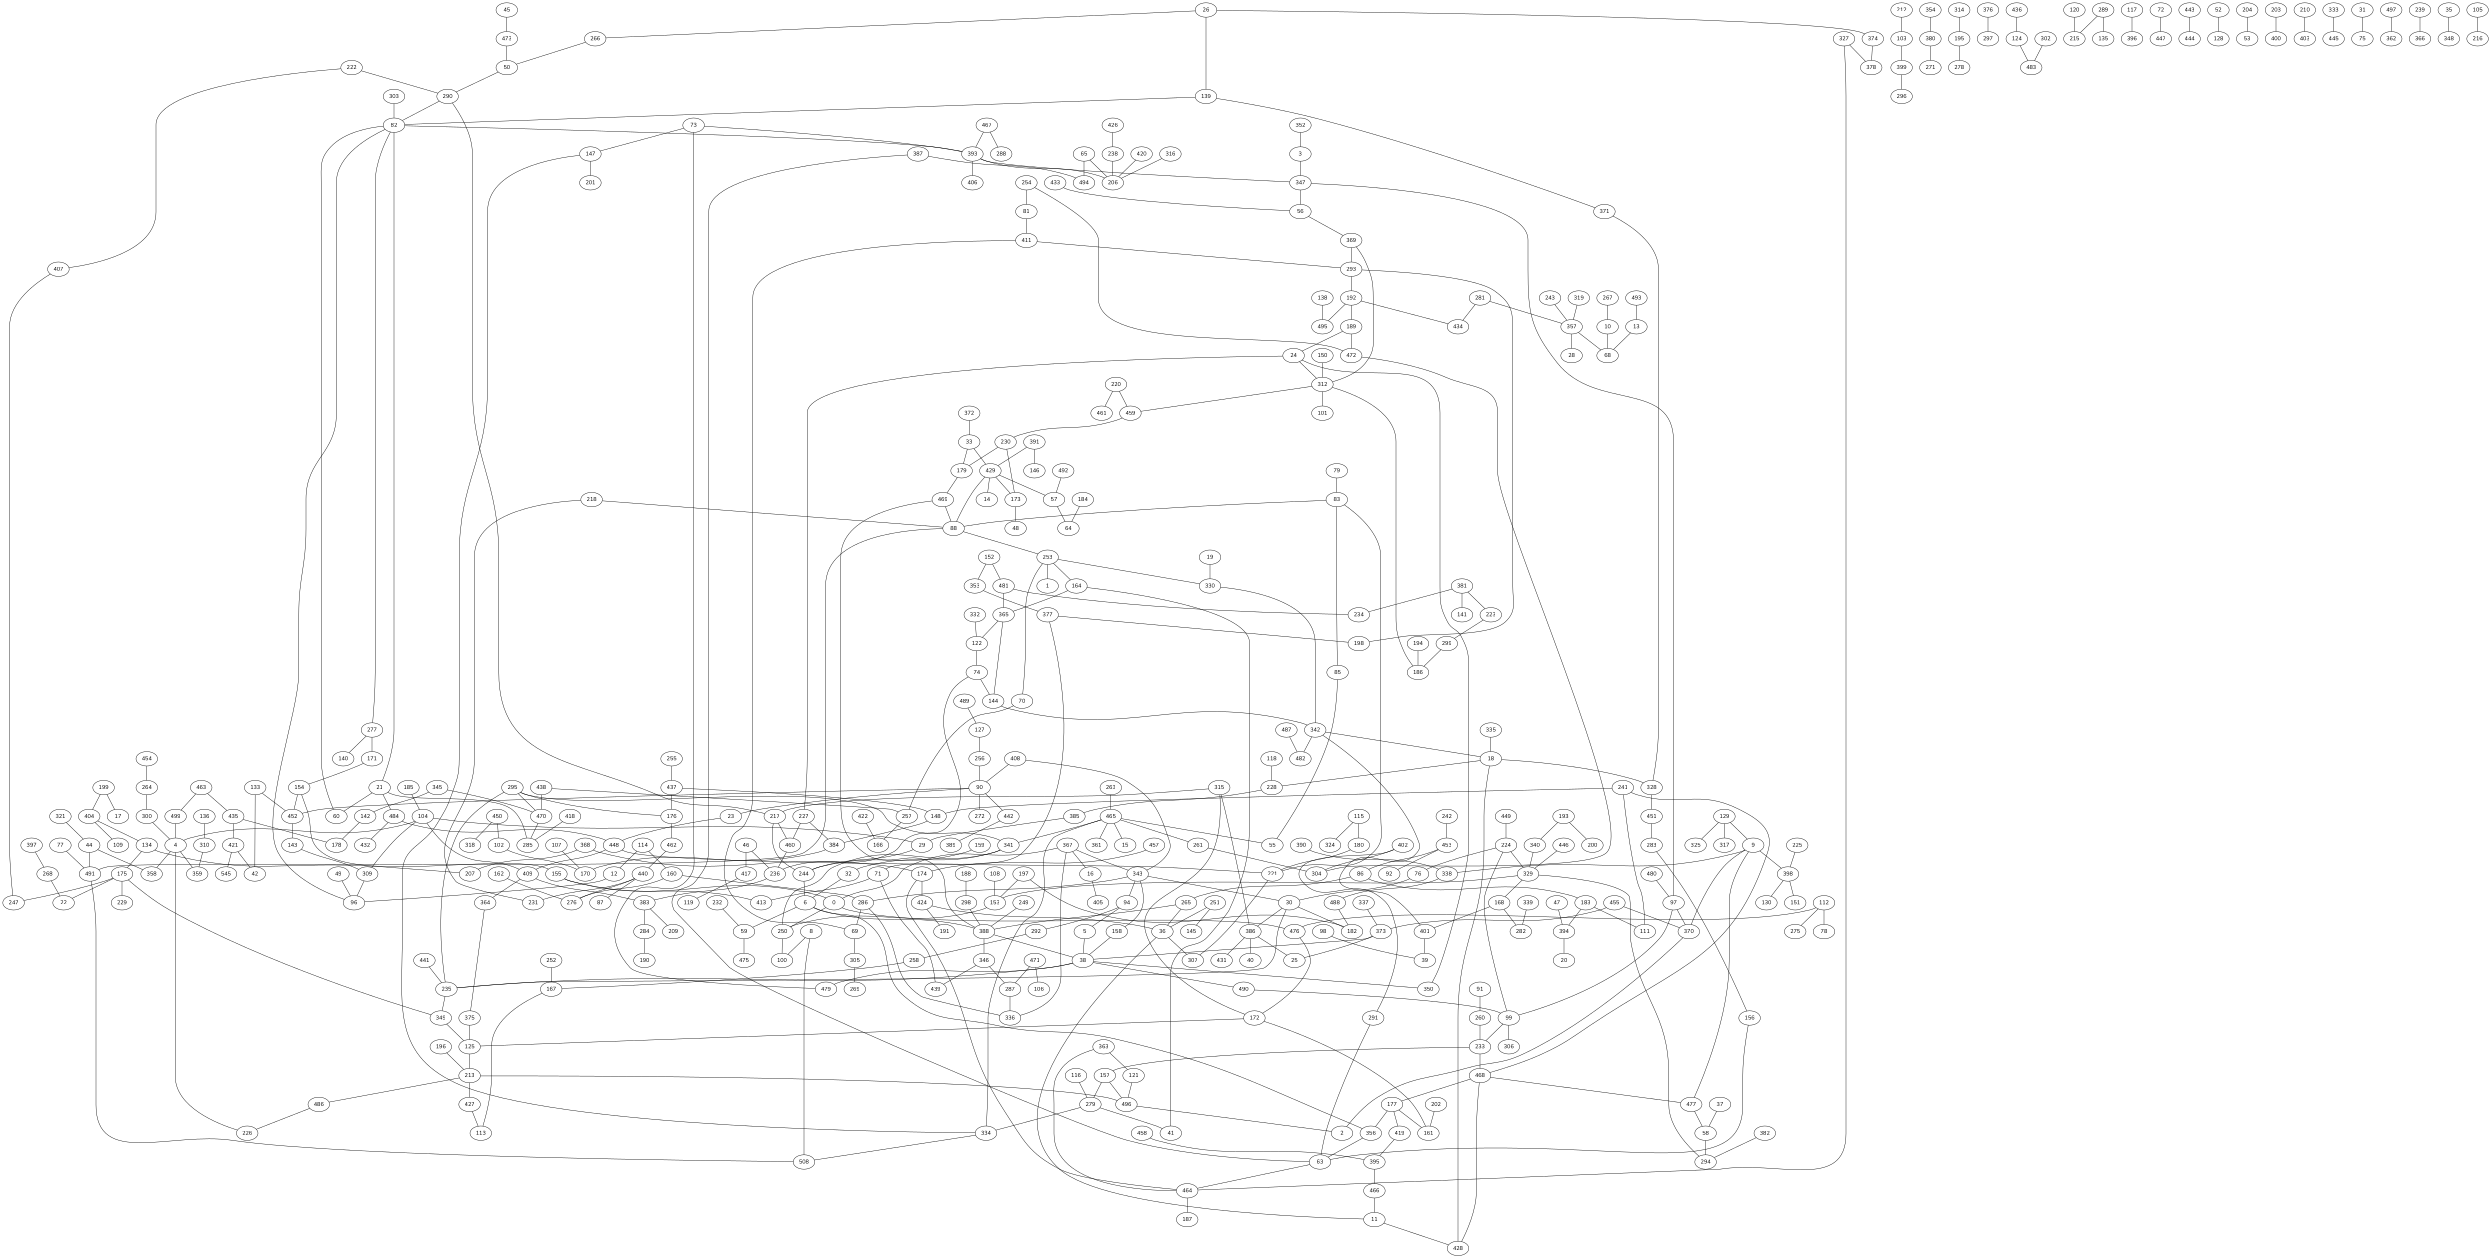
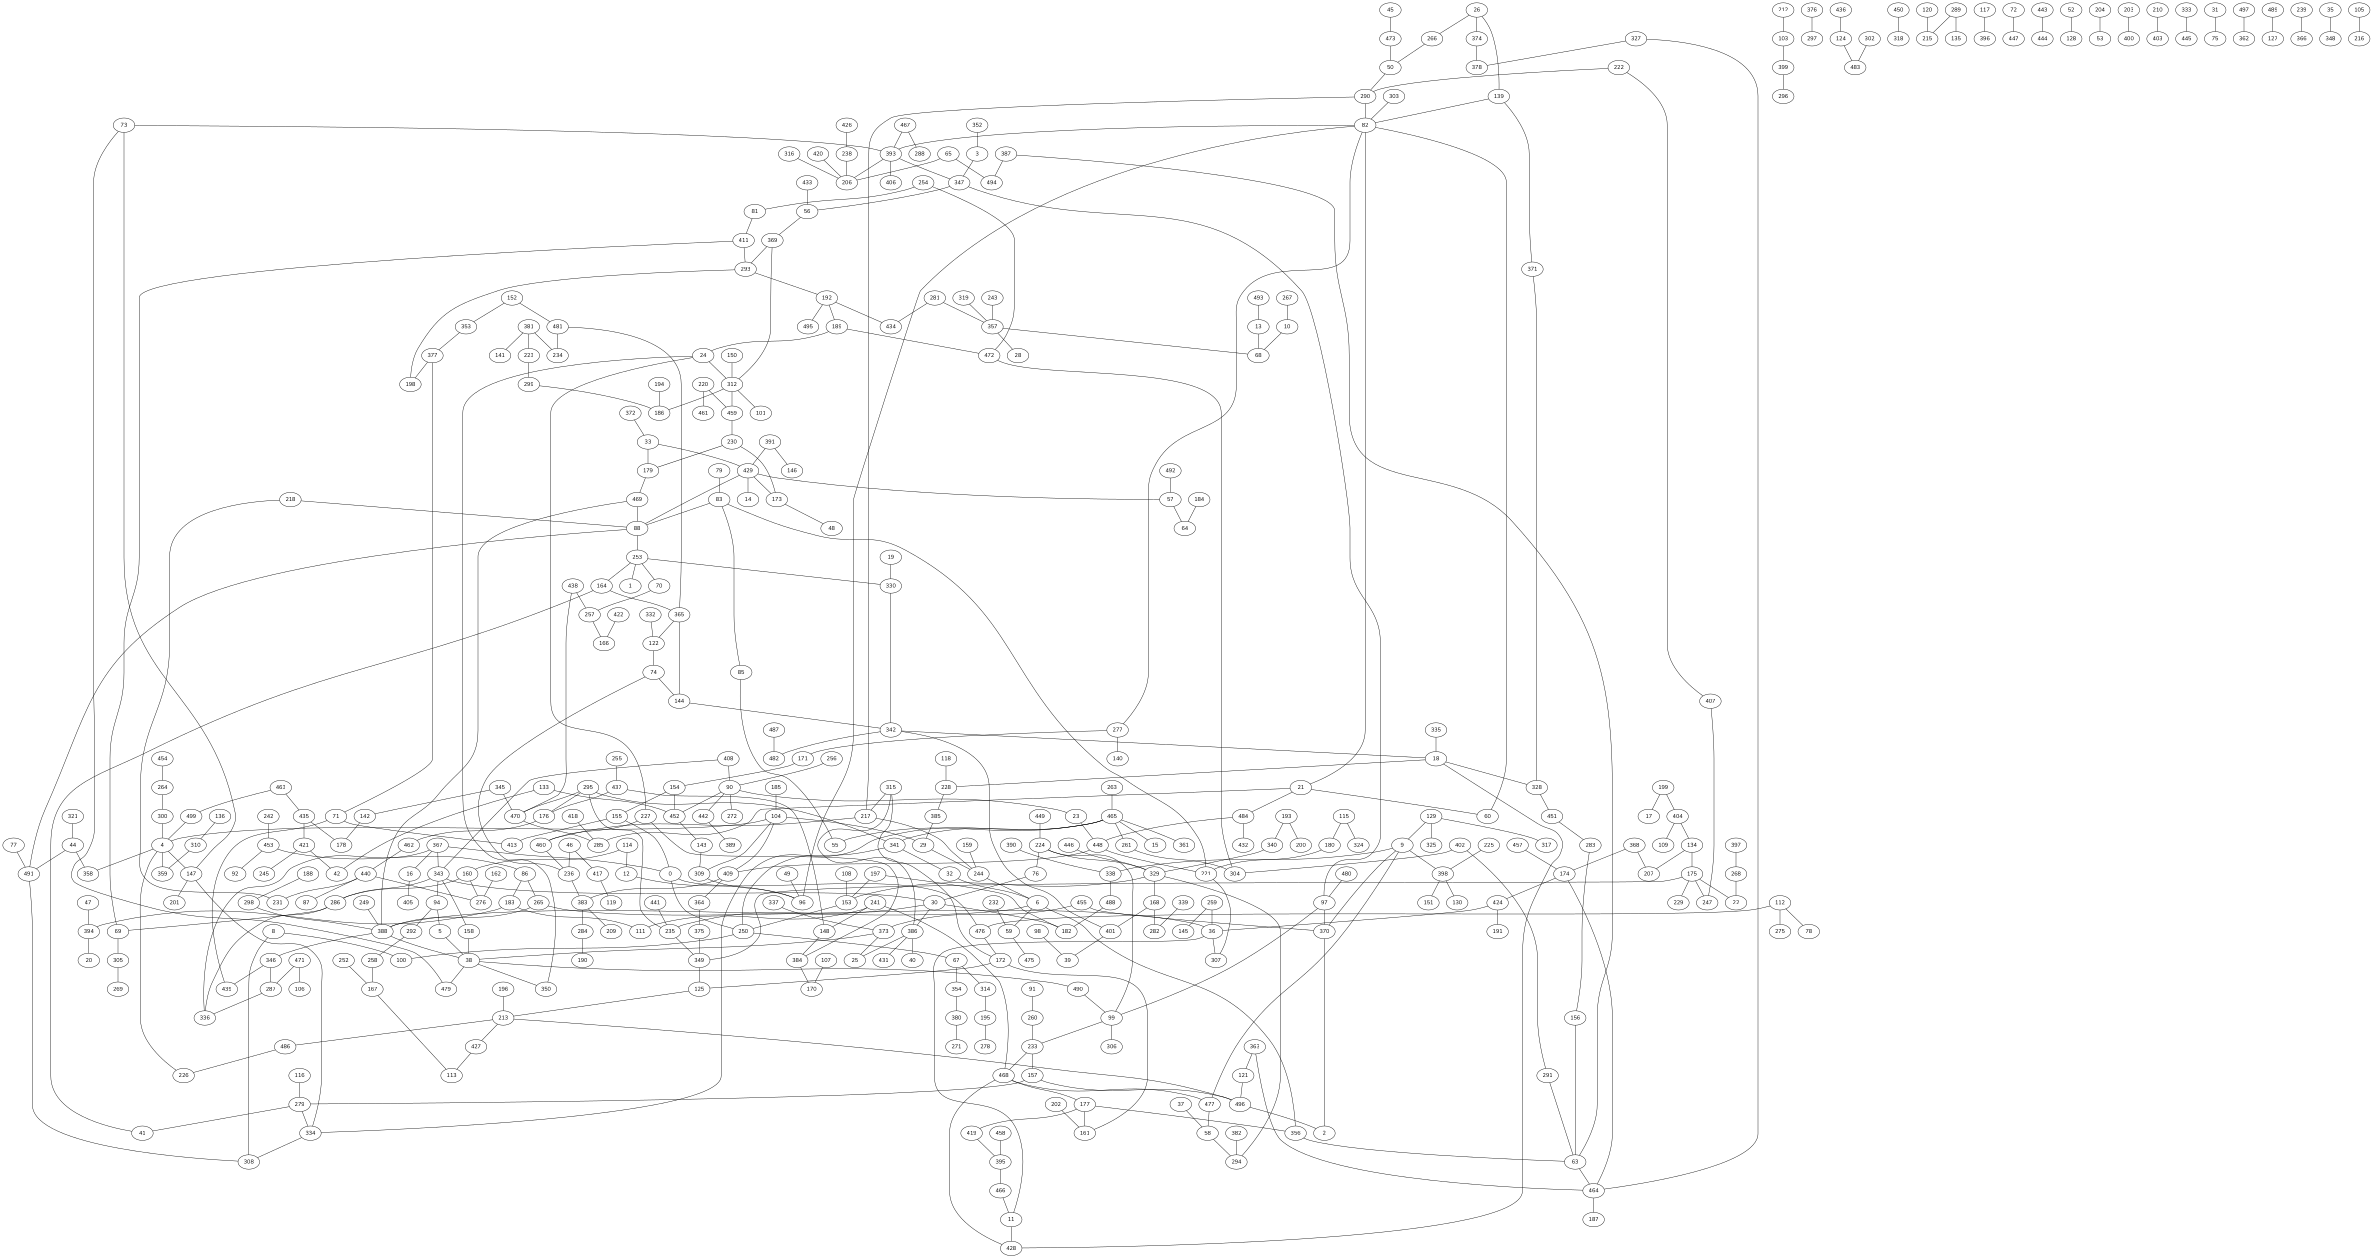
(1322, 298) -> none
(980, 744) -> none
(499, 845) -> none
none -> (176, 859)
(226, 874) -> (264, 874)
(1215, 903) -> (1212, 903)
none -> (956, 960)
(765, 980) -> none
(470, 1032) -> (699, 945)
(804, 1162) -> (249, 1162)
